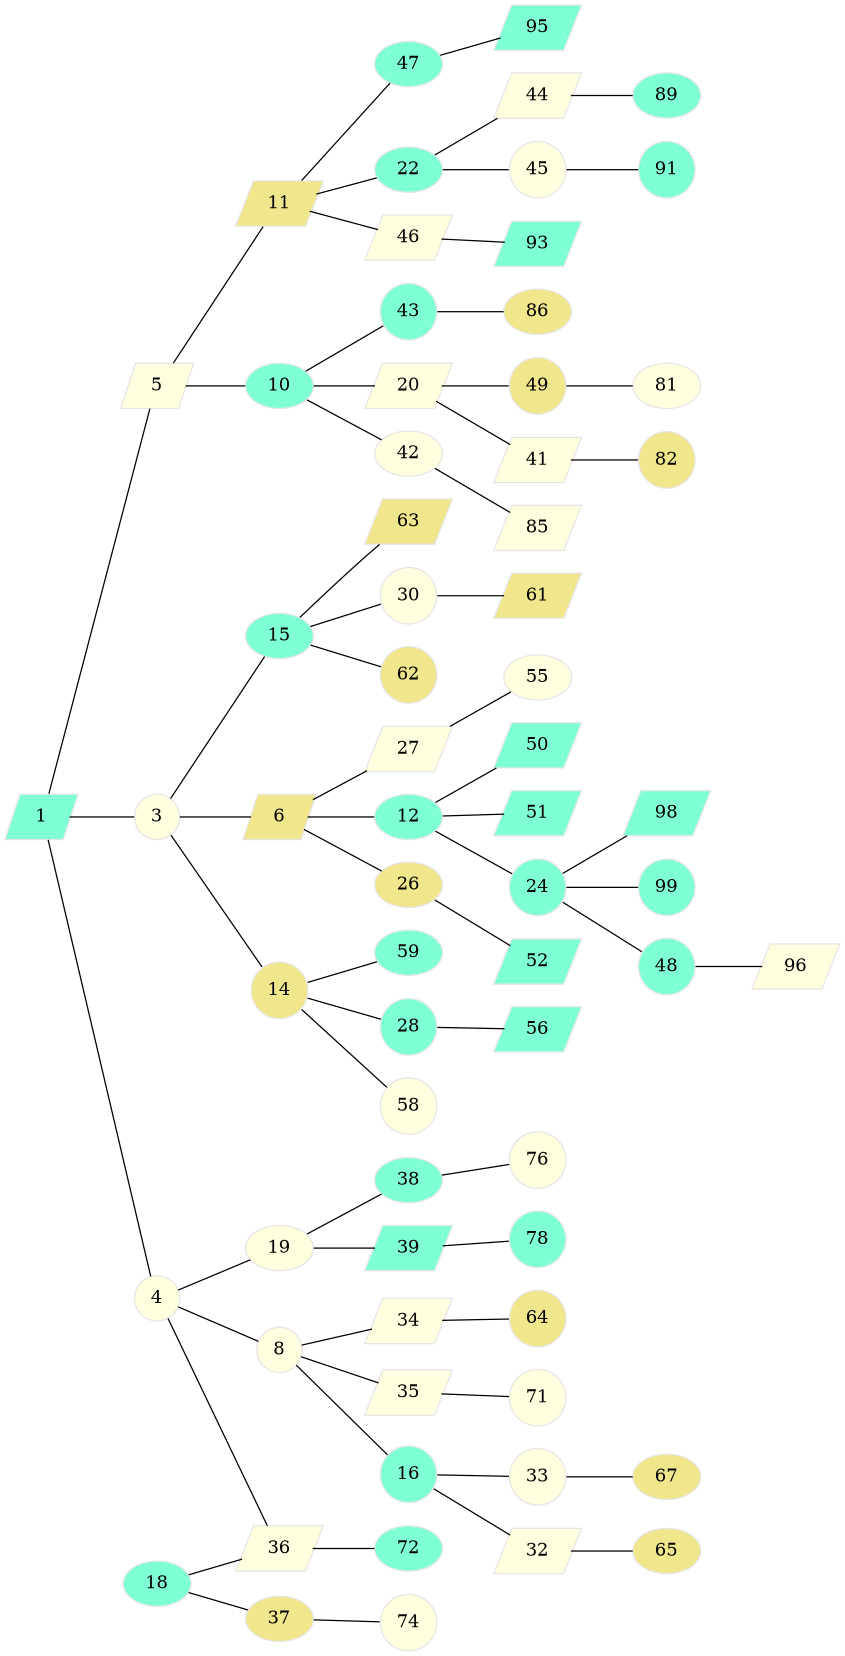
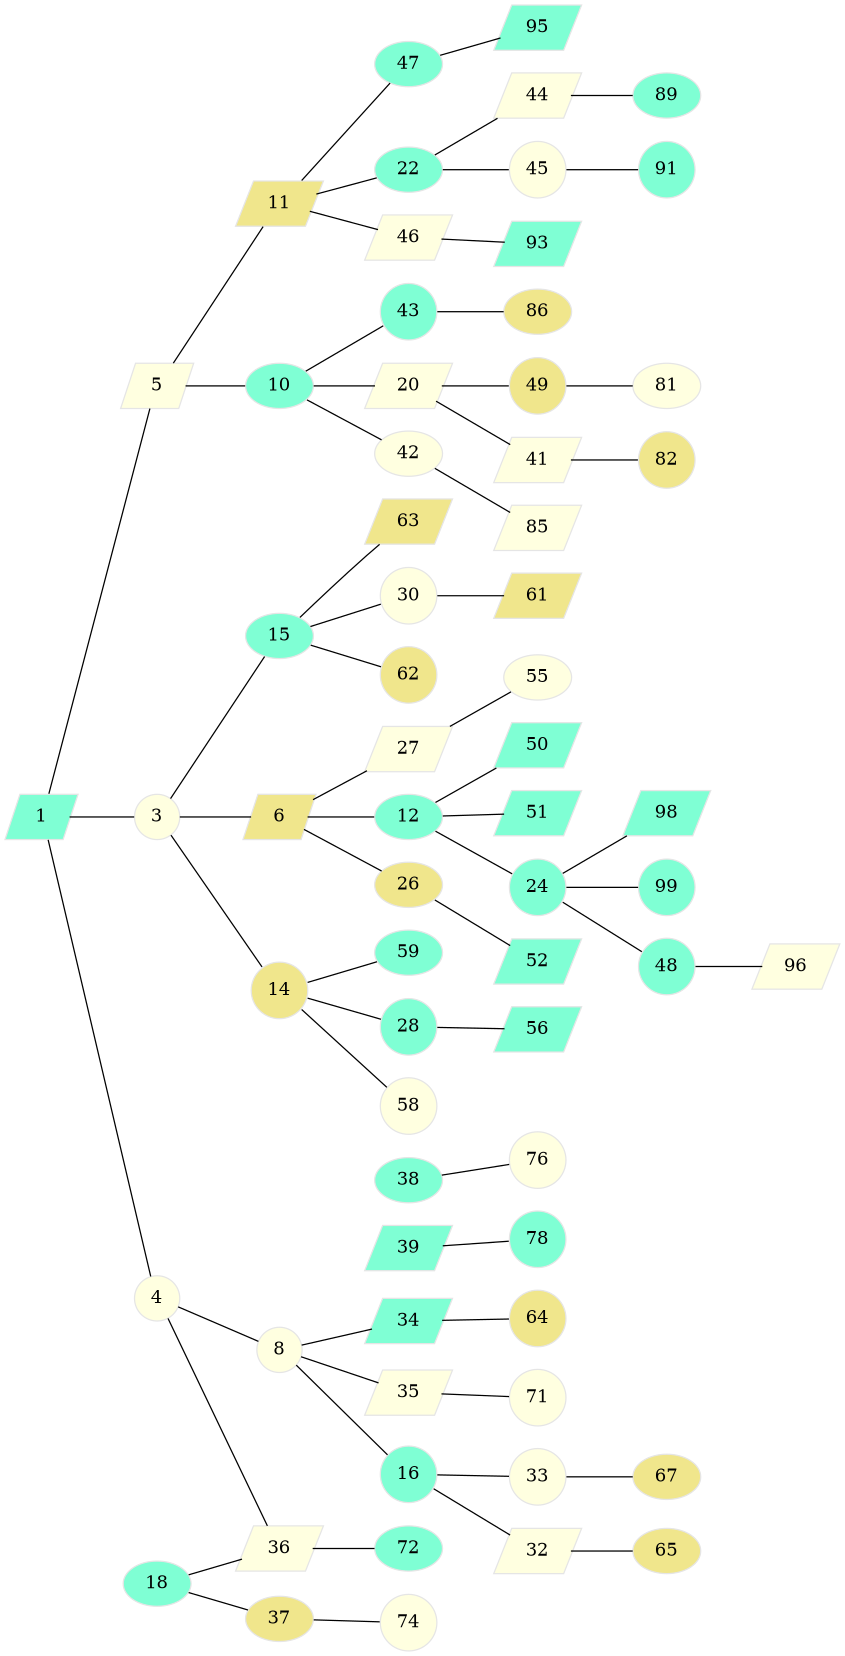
(279, 1248) -> none
(409, 1321) -> (409, 1321)
